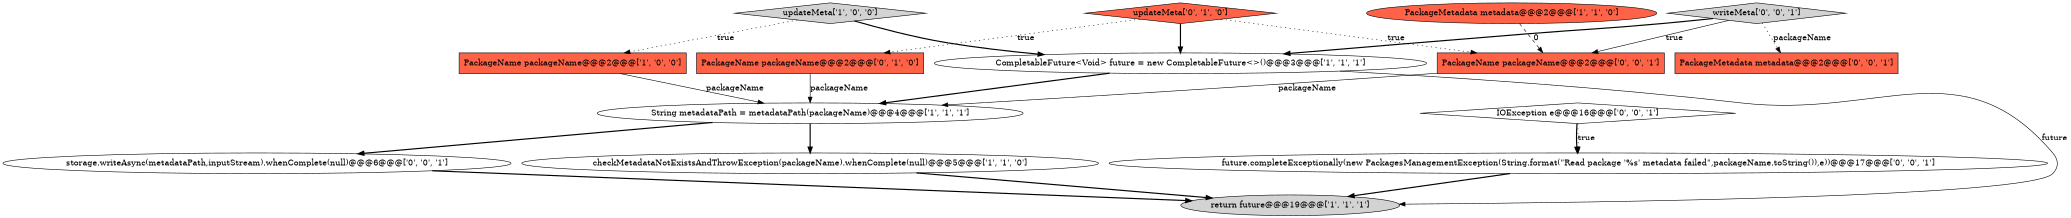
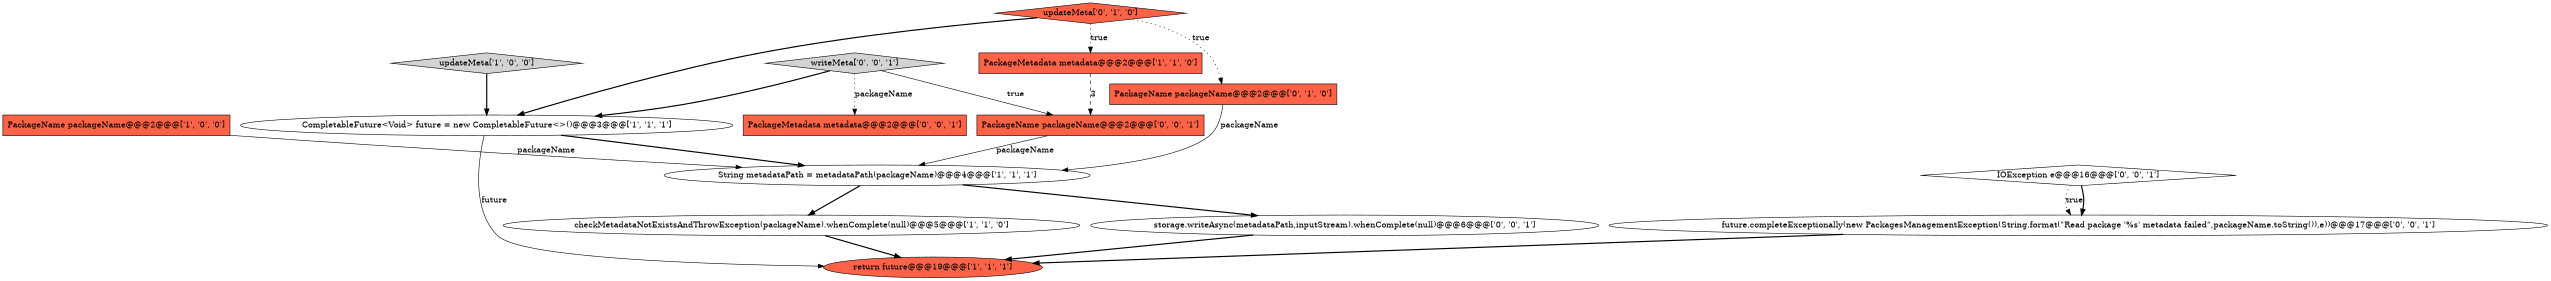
(1512, 13) -> (1090, 63)
(714, 36) -> none
(1346, 36) -> (1090, 35)
(1536, 38) -> (1093, 94)
(1290, 205) -> (933, 267)
